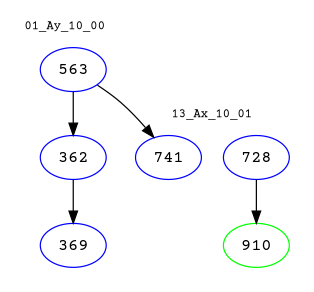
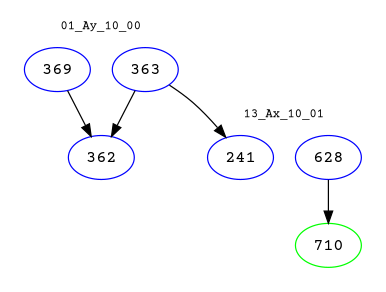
(73, 70) -> (145, 70)
(168, 157) -> (241, 157)
(256, 157) -> (328, 157)
(73, 195) -> (77, 108)
(256, 245) -> (328, 245)
